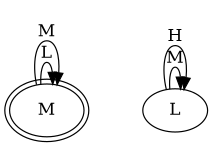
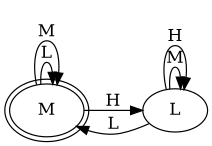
none -> (107, 110)
none -> (119, 134)
